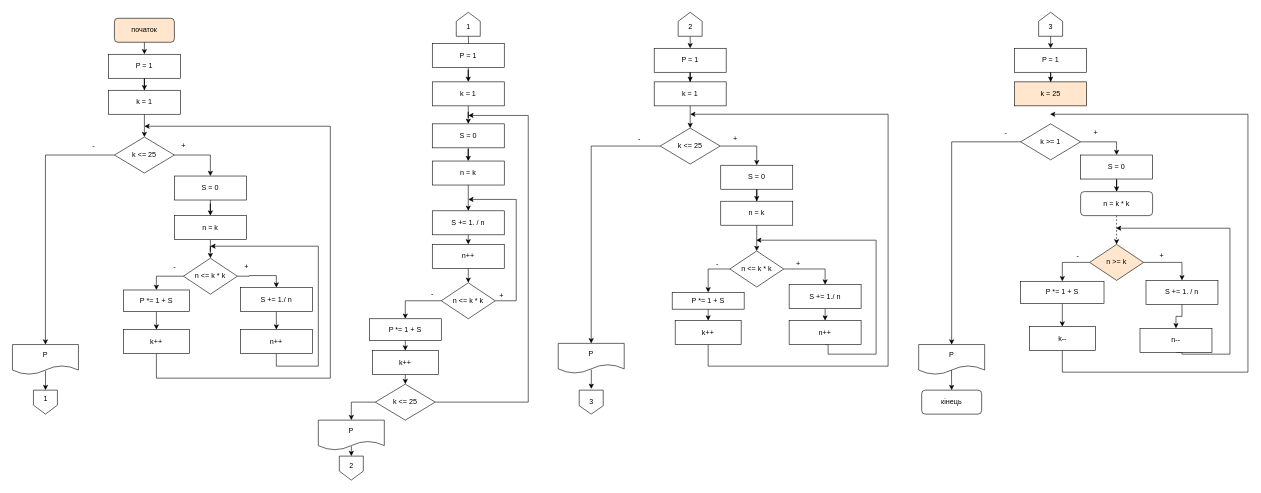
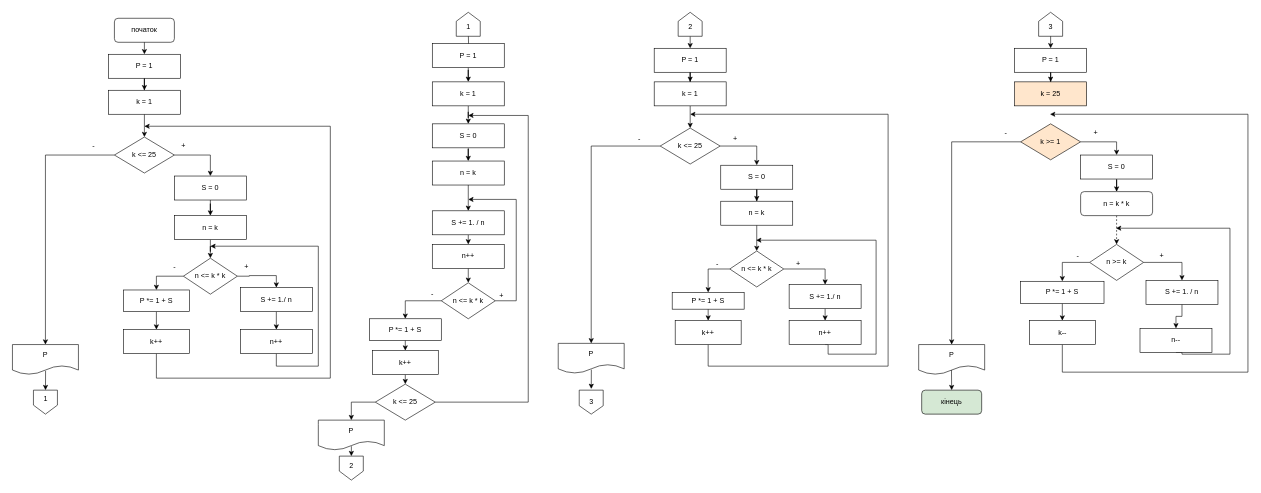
(144, 30) -> (144, 30)
(1051, 142) -> (1051, 142)
(1117, 263) -> (1117, 263)
(1063, 339) -> (1063, 333)
(952, 402) -> (952, 402)
